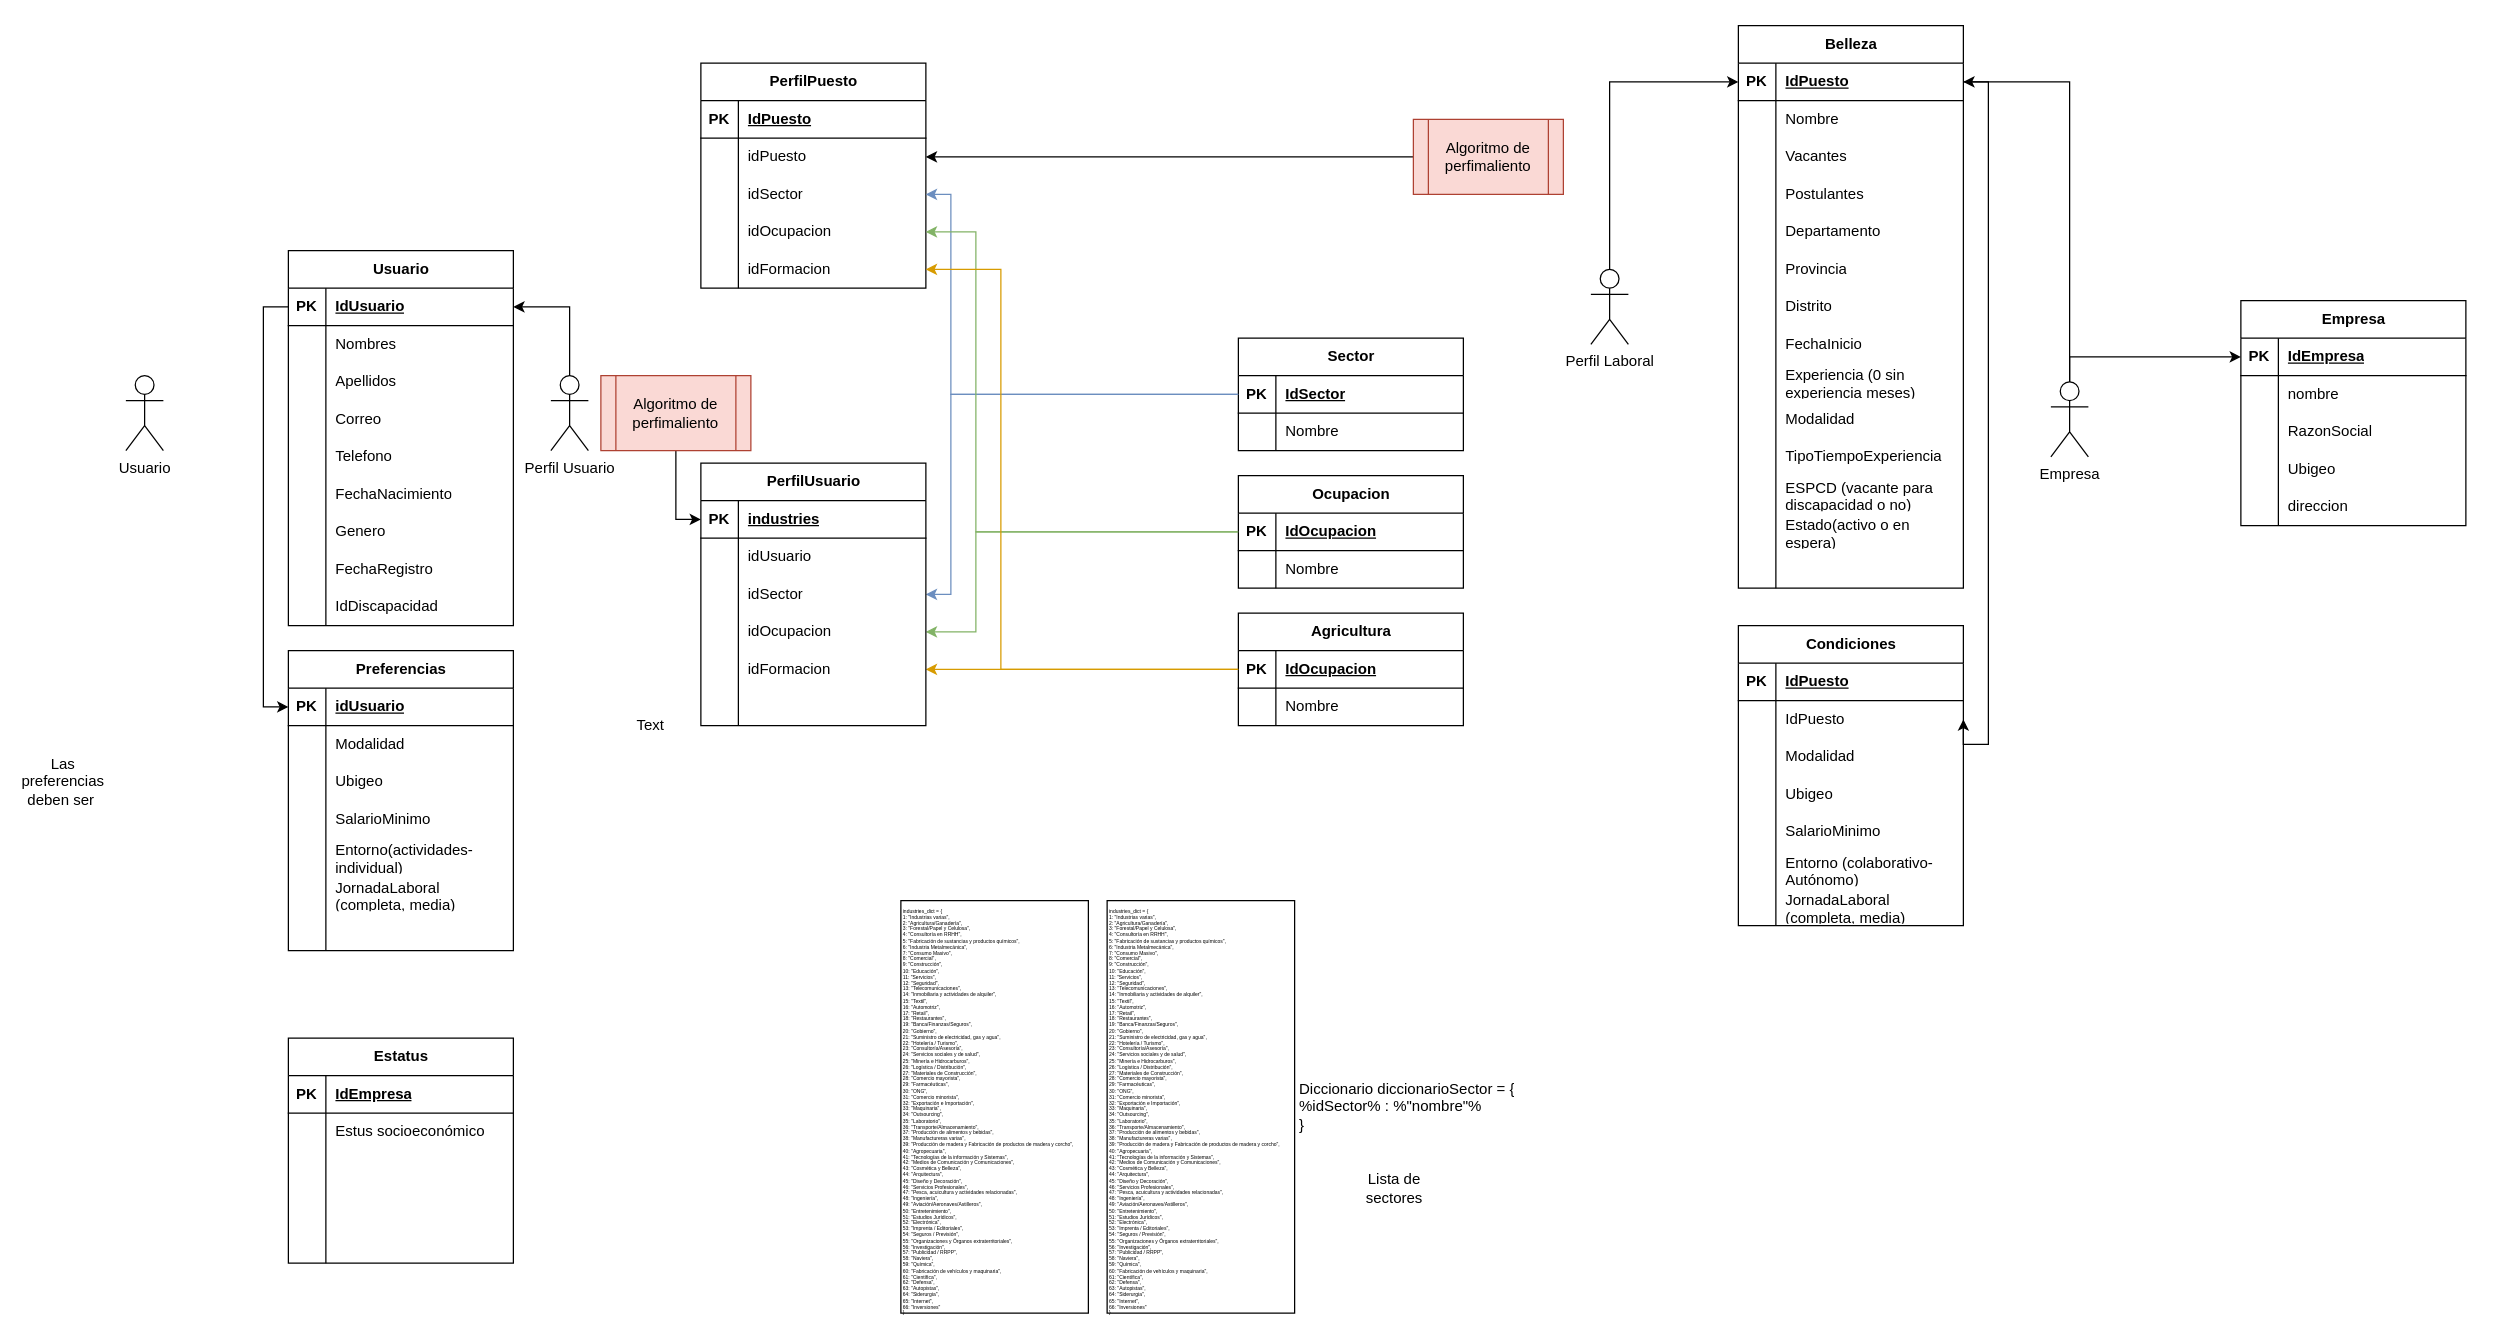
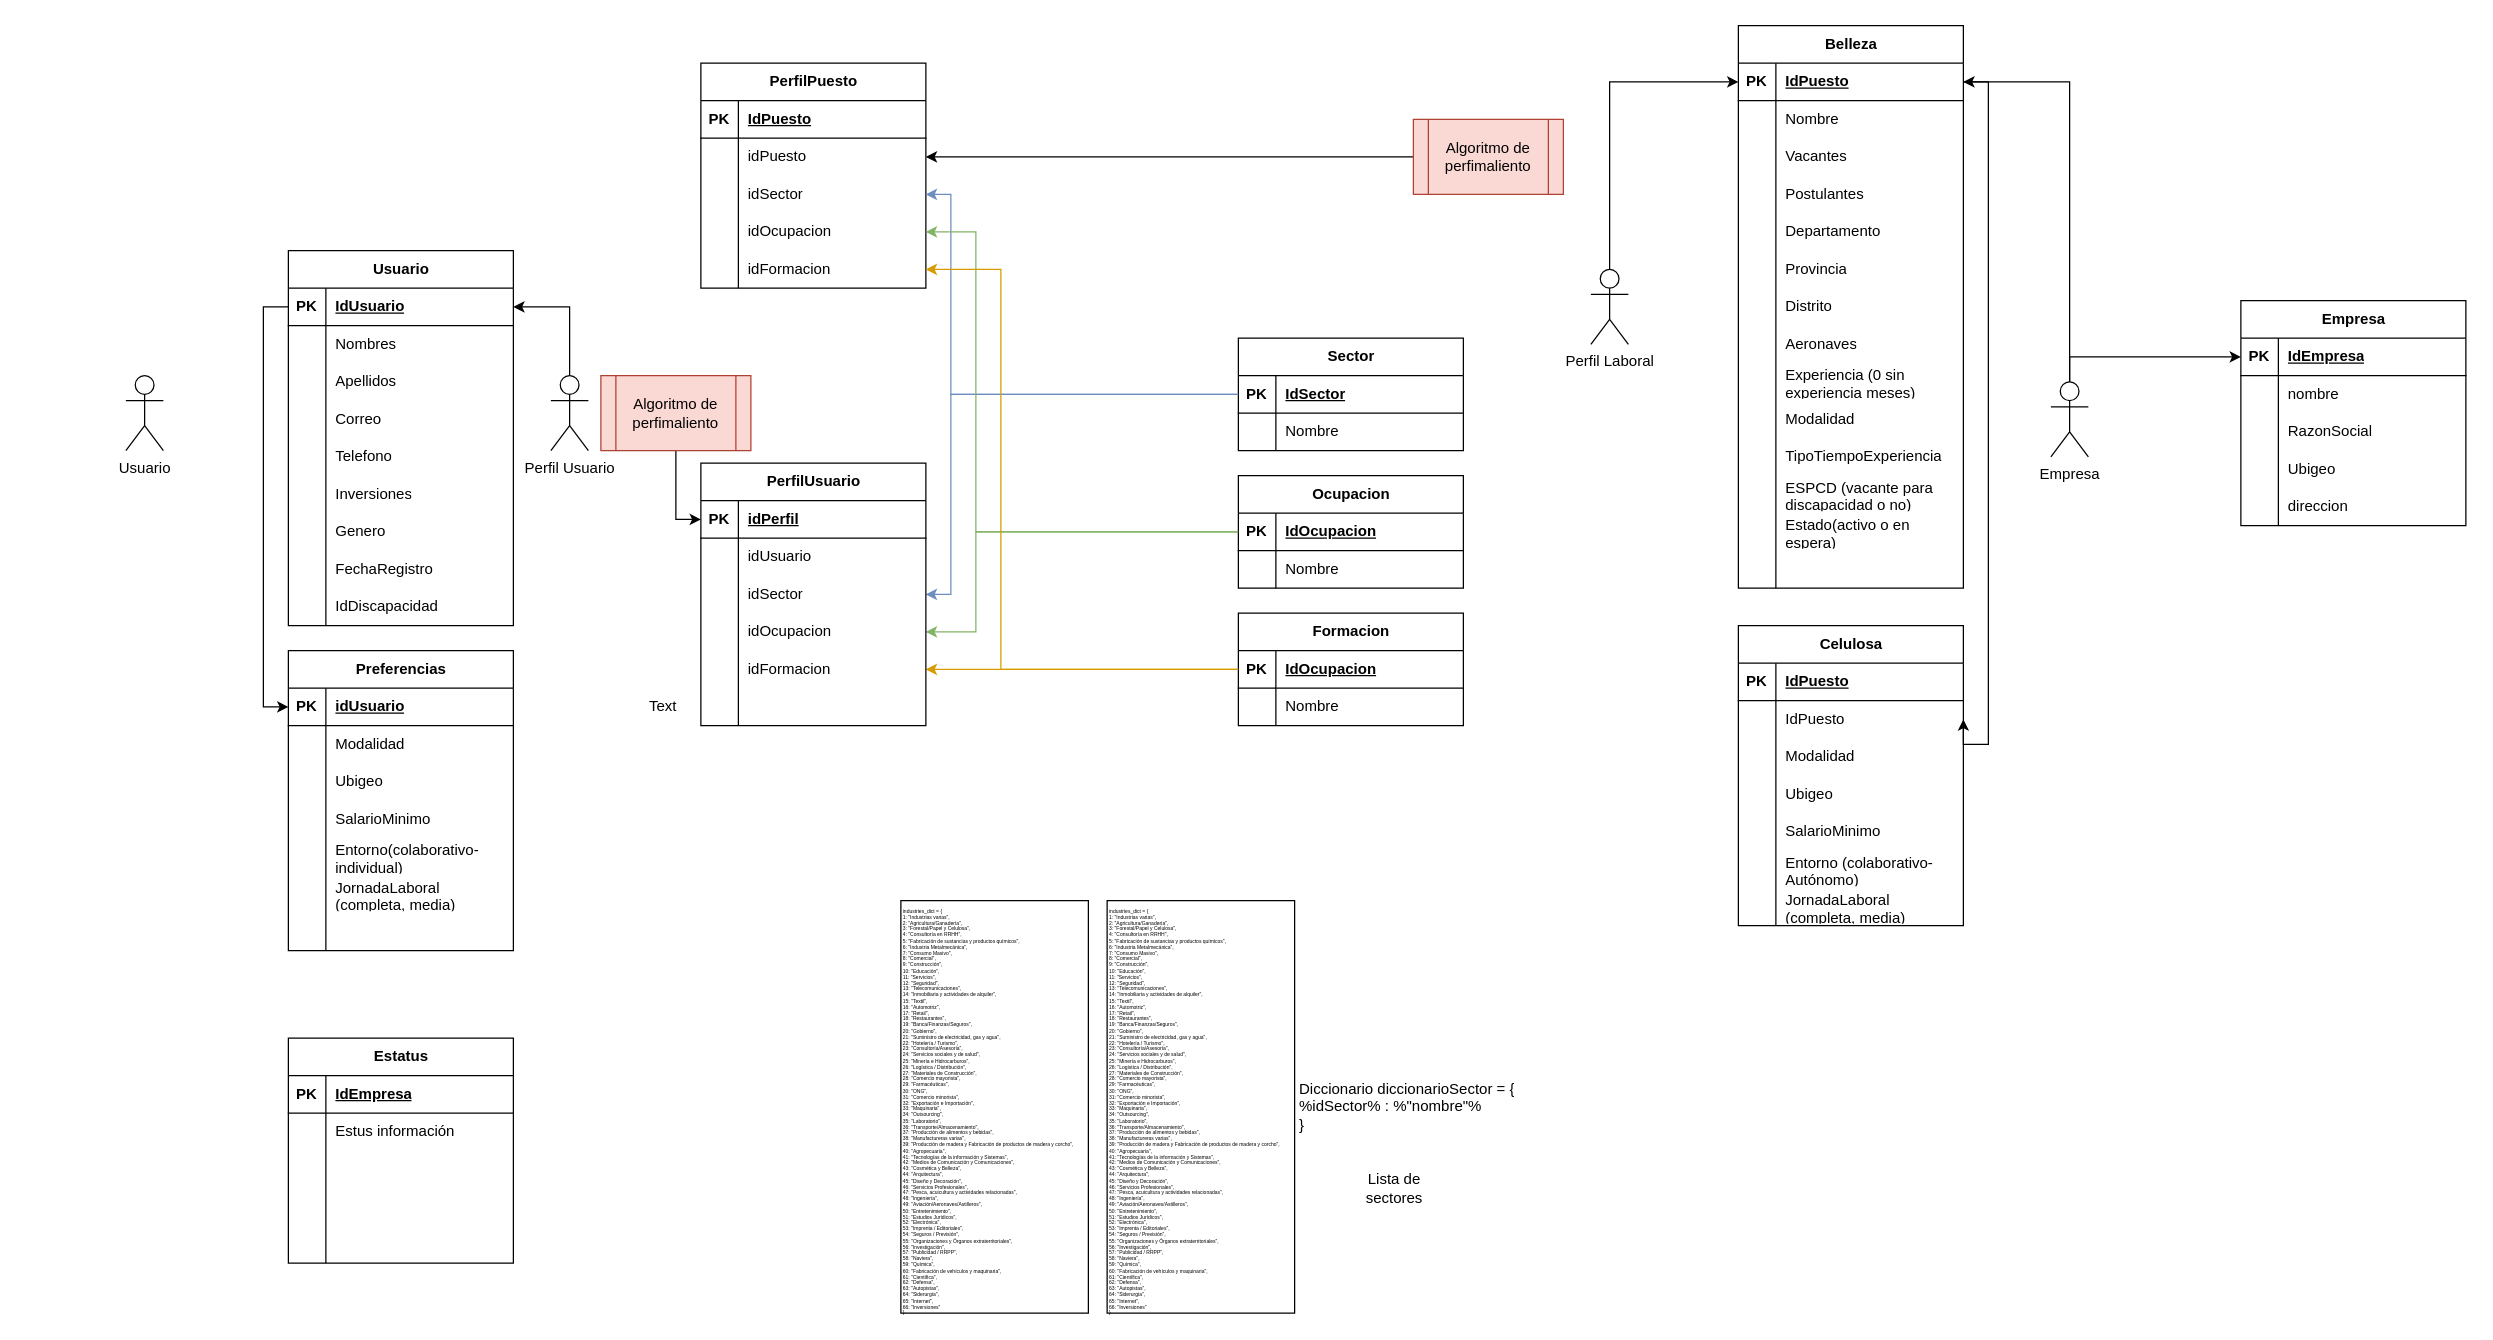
(1828, 344) -> (1823, 344)
(395, 494) -> (380, 494)
(786, 519) -> (776, 519)
(1351, 632) -> (1351, 632)
(1851, 644) -> (1851, 644)
(651, 726) -> (663, 707)
(63, 782) -> none
(424, 857) -> (424, 857)
(414, 1132) -> (401, 1132)
